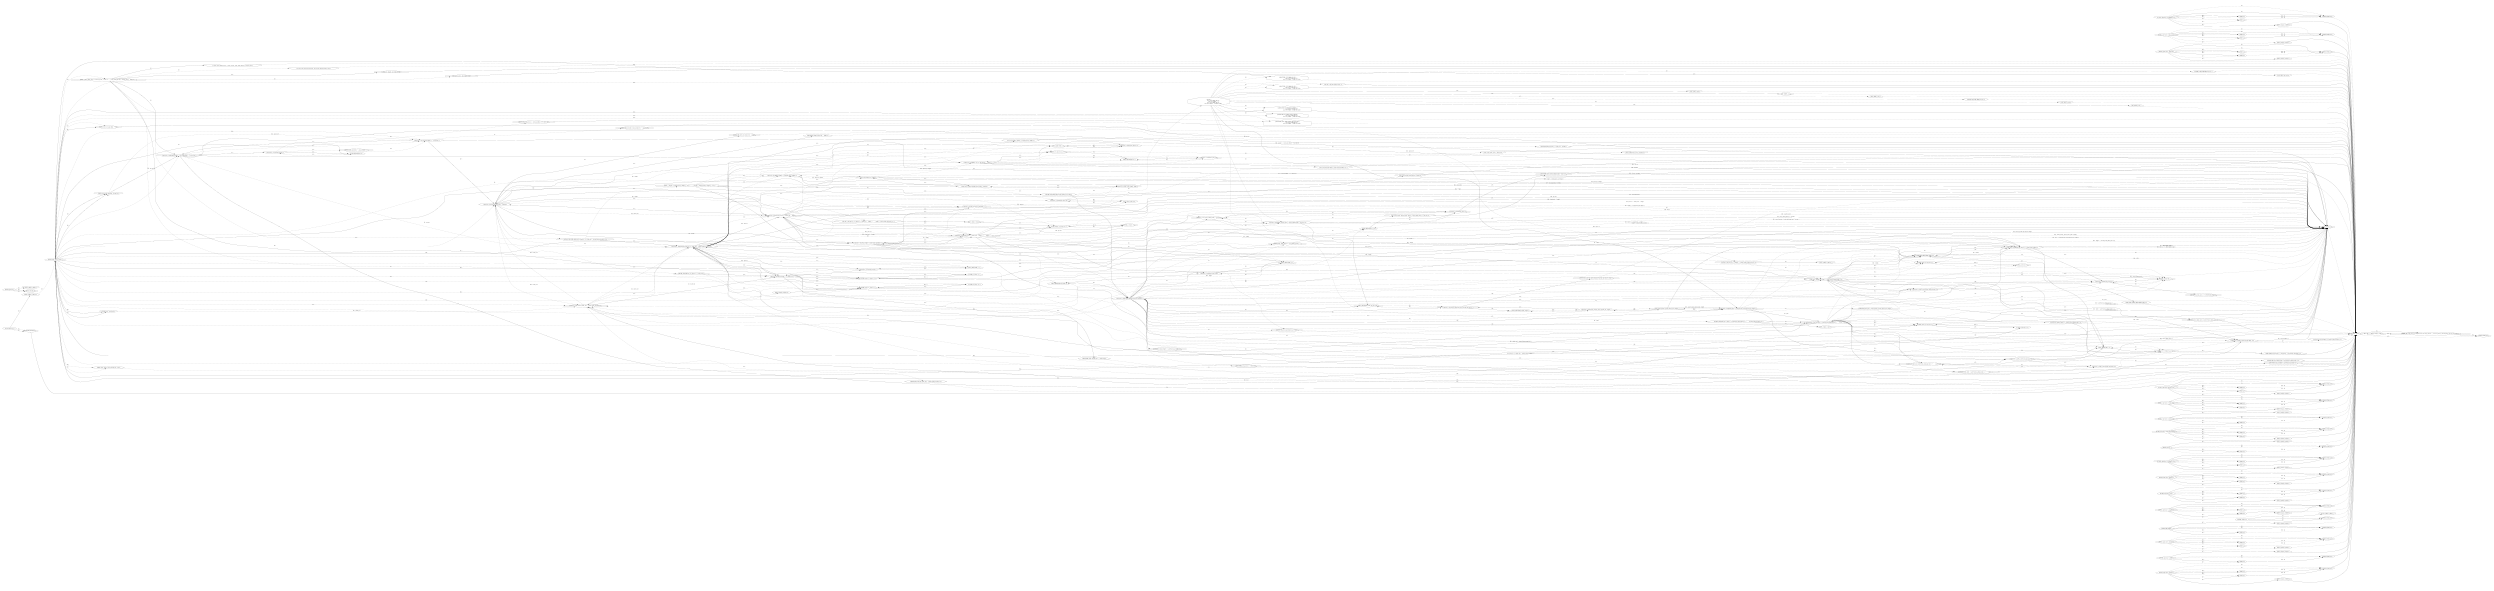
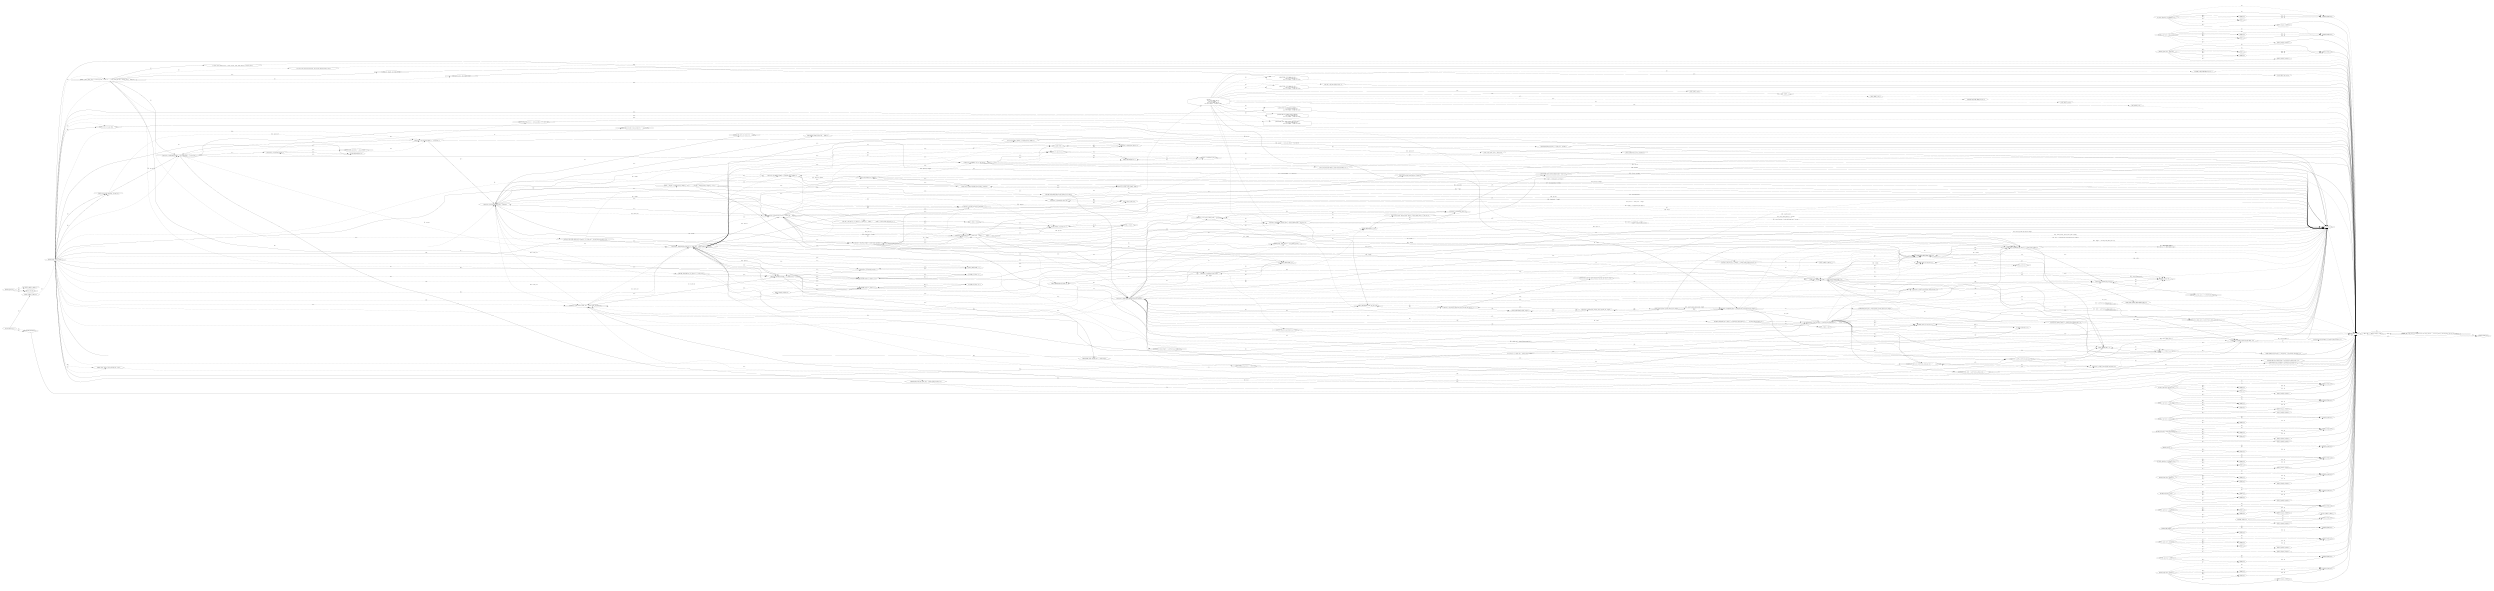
(108, 311) -> none
(1190, 330) -> (1523, 273)
